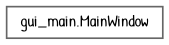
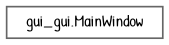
(85, 22) -> (85, 22)
